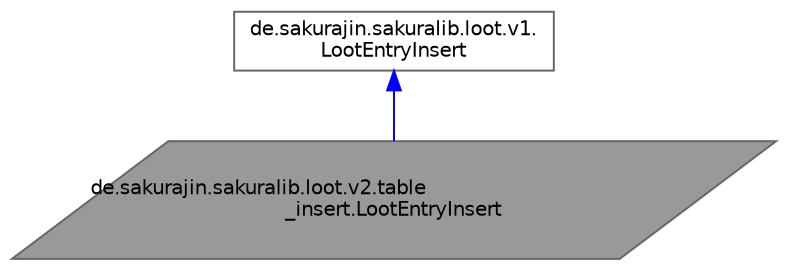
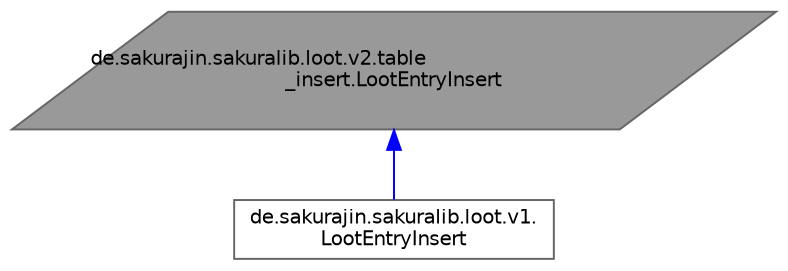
(394, 116) -> (394, 175)
